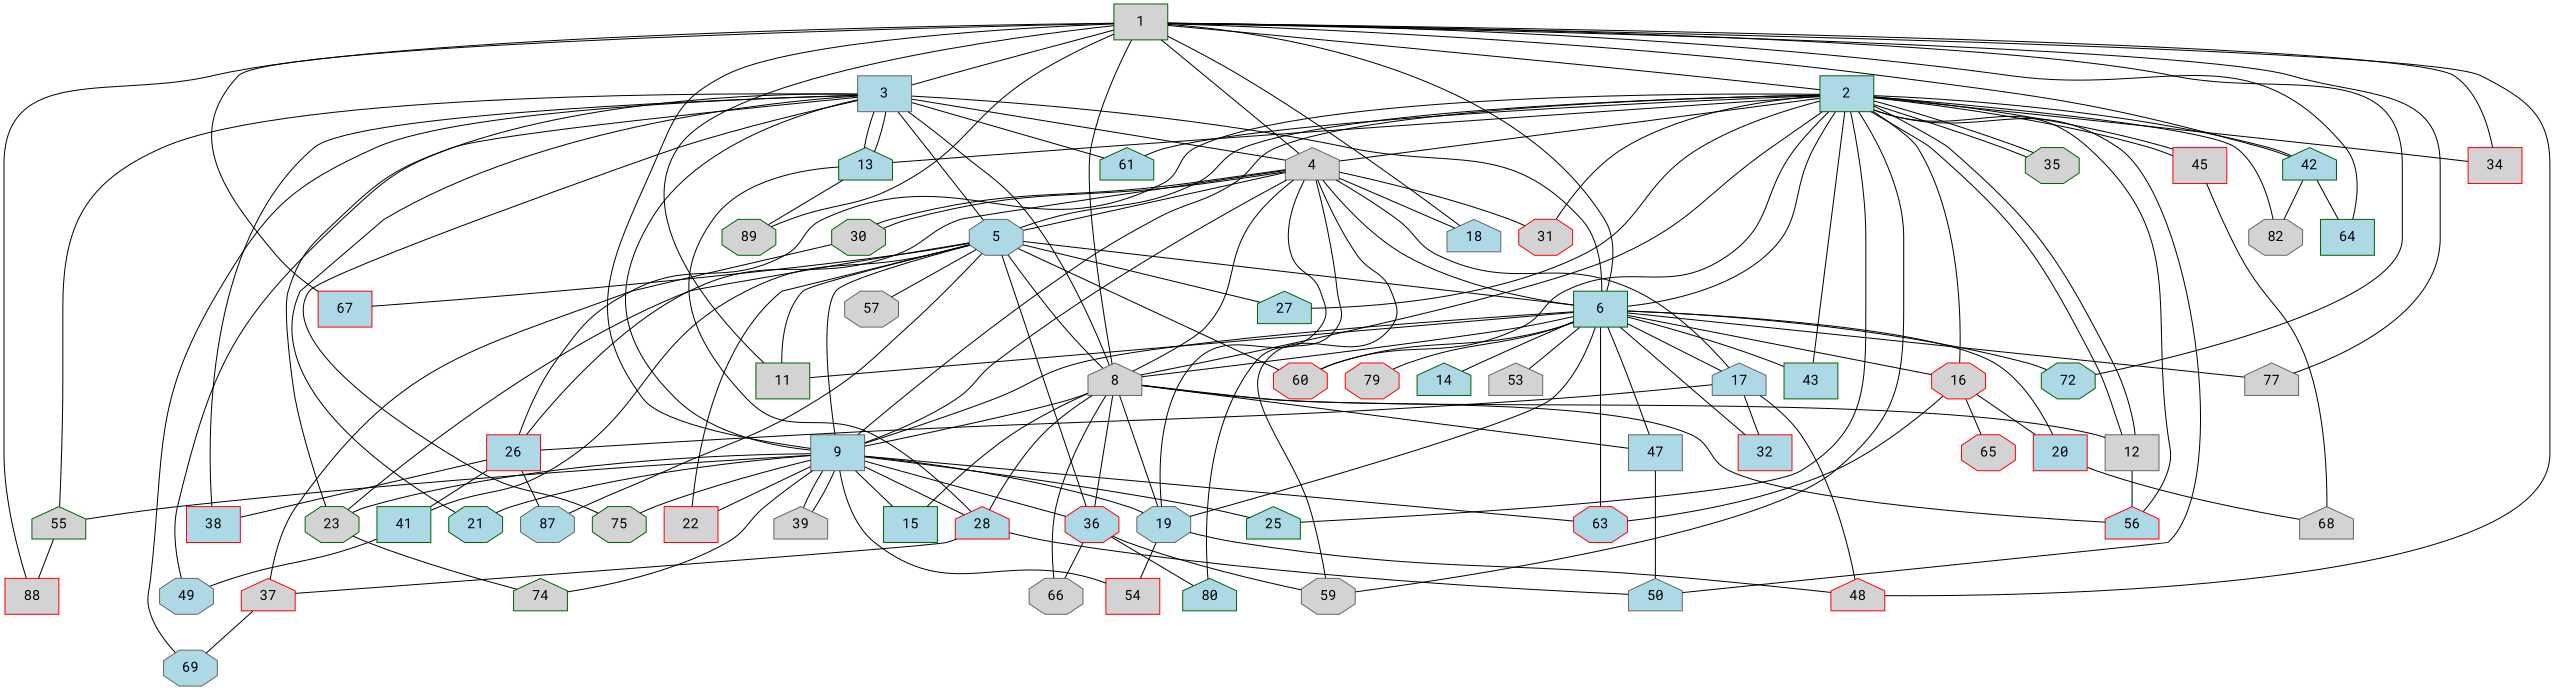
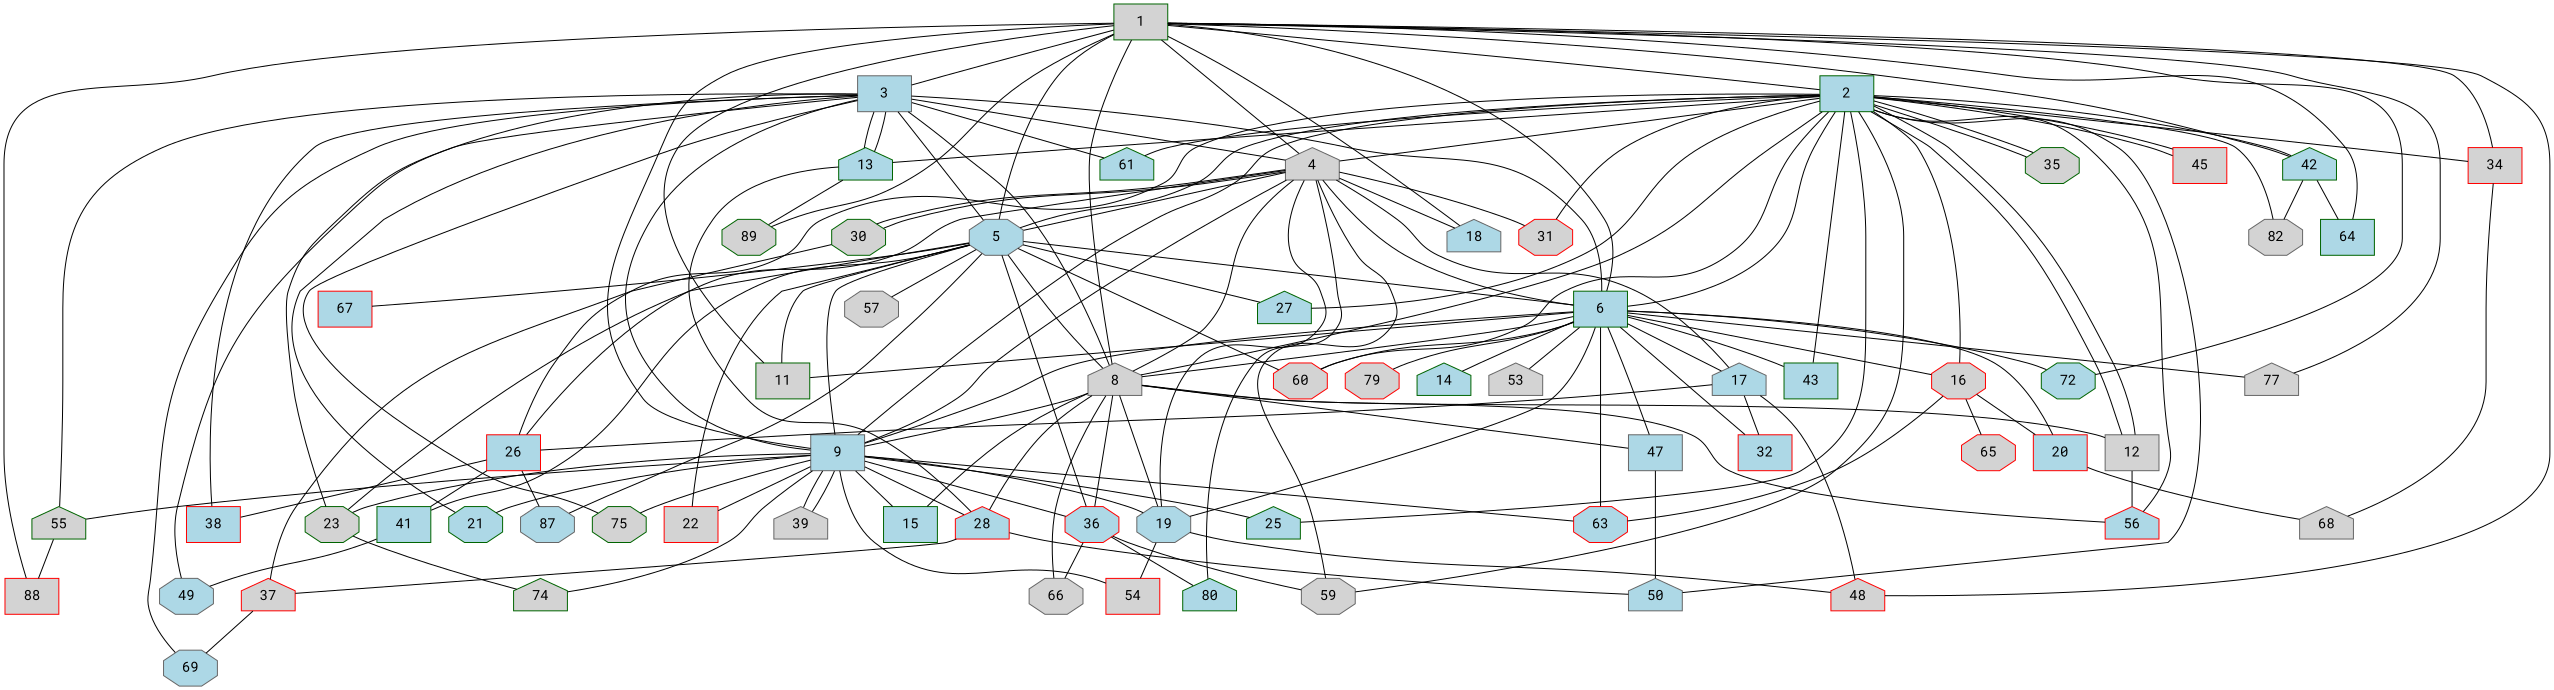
(545, 43) -> (1035, 112)
(2295, 335) -> (2486, 385)
